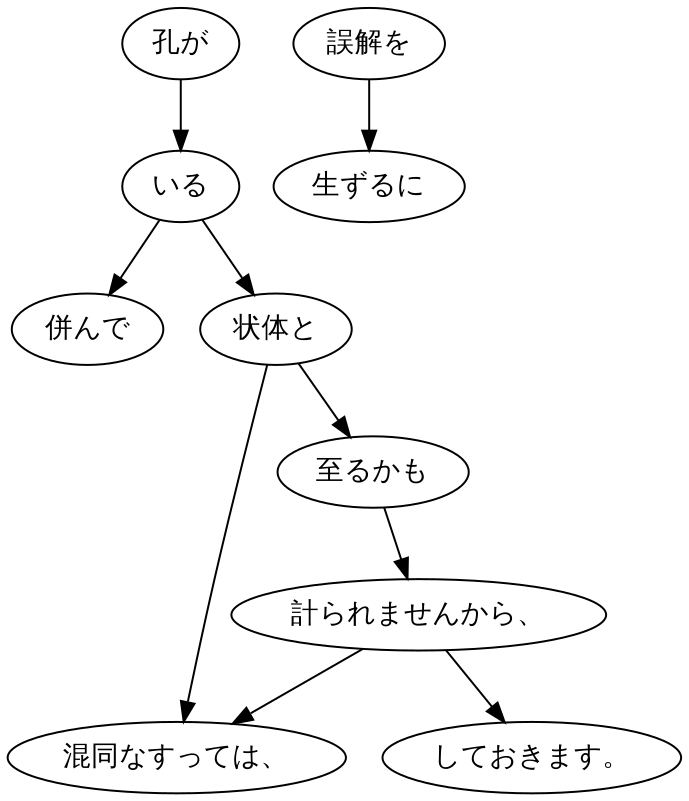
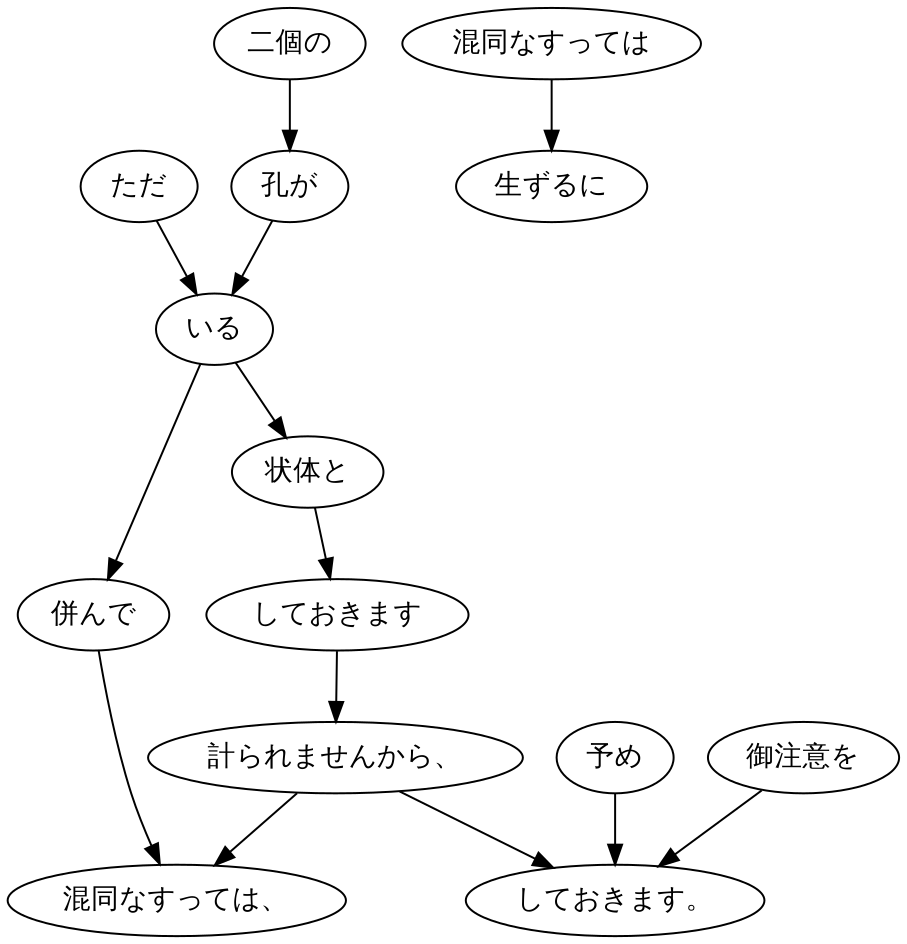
none -> (290, 44)
(369, 44) -> (552, 44)
none -> (139, 186)
(373, 472) -> (337, 615)
(225, 533) -> (119, 750)
none -> (615, 758)
none -> (804, 758)
